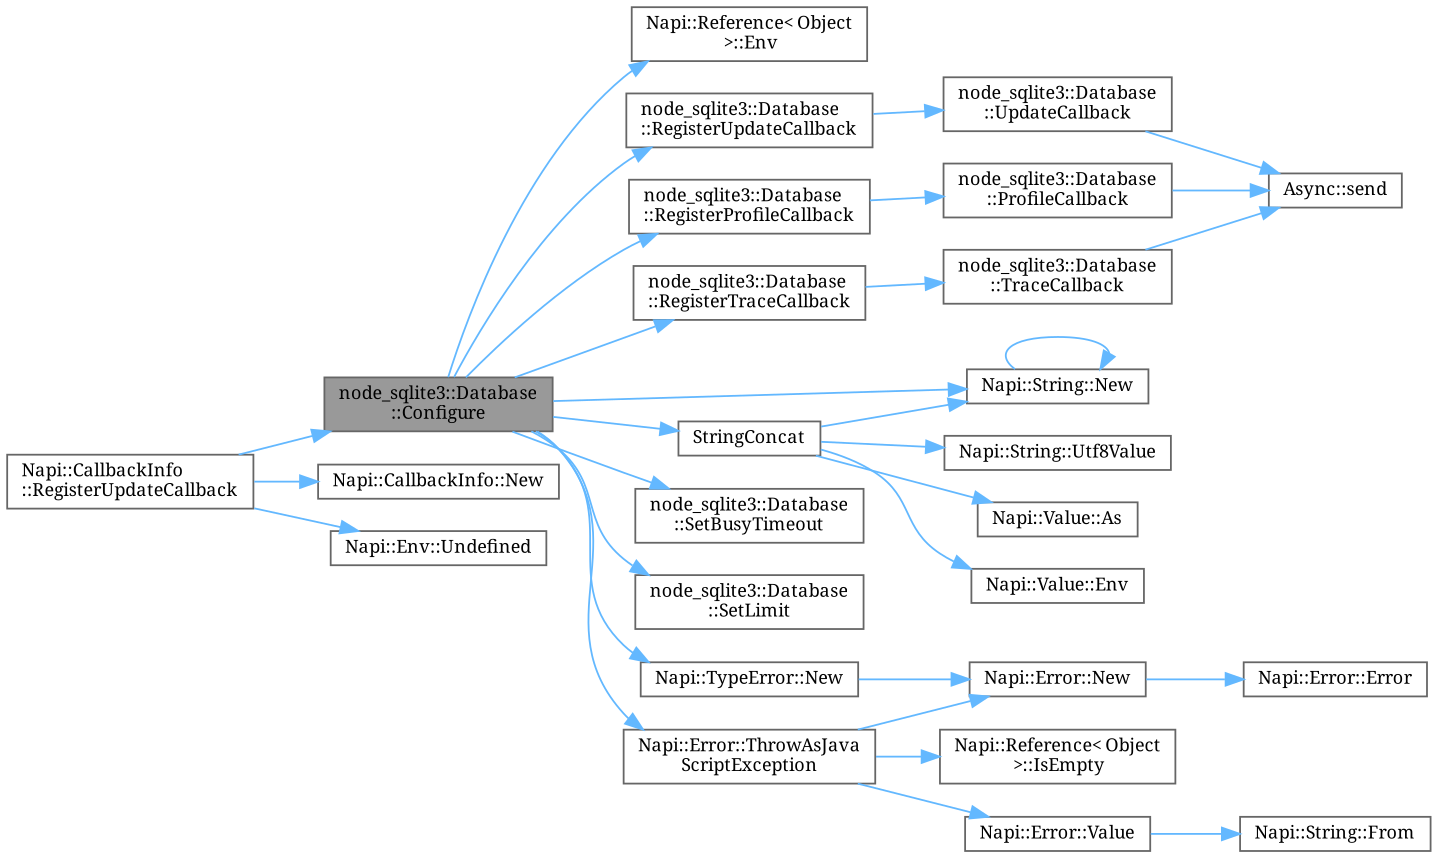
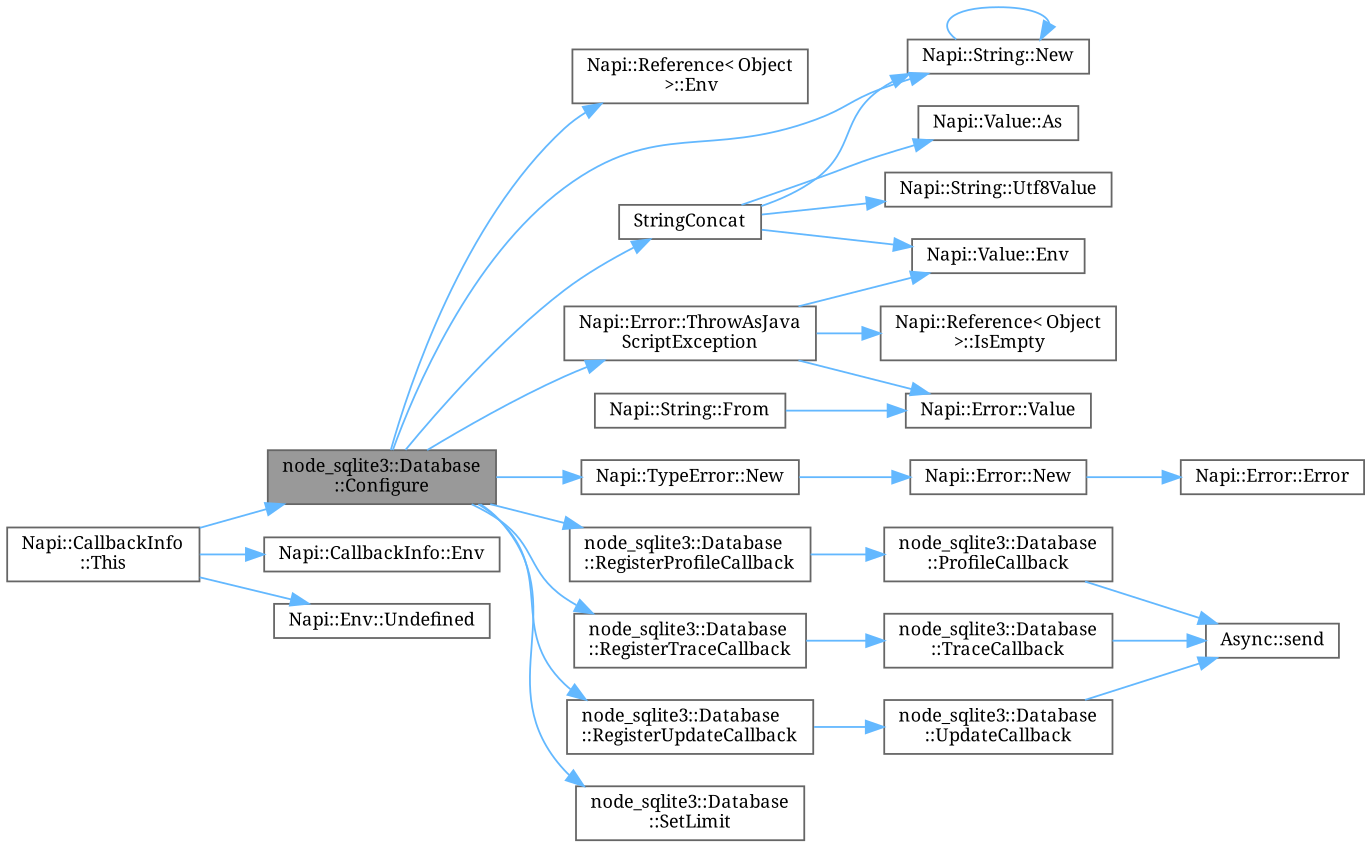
(130, 482) -> (103, 554)
(439, 482) -> (382, 554)
(749, 516) -> none
(914, 715) -> (855, 292)
(1186, 834) -> (837, 411)
